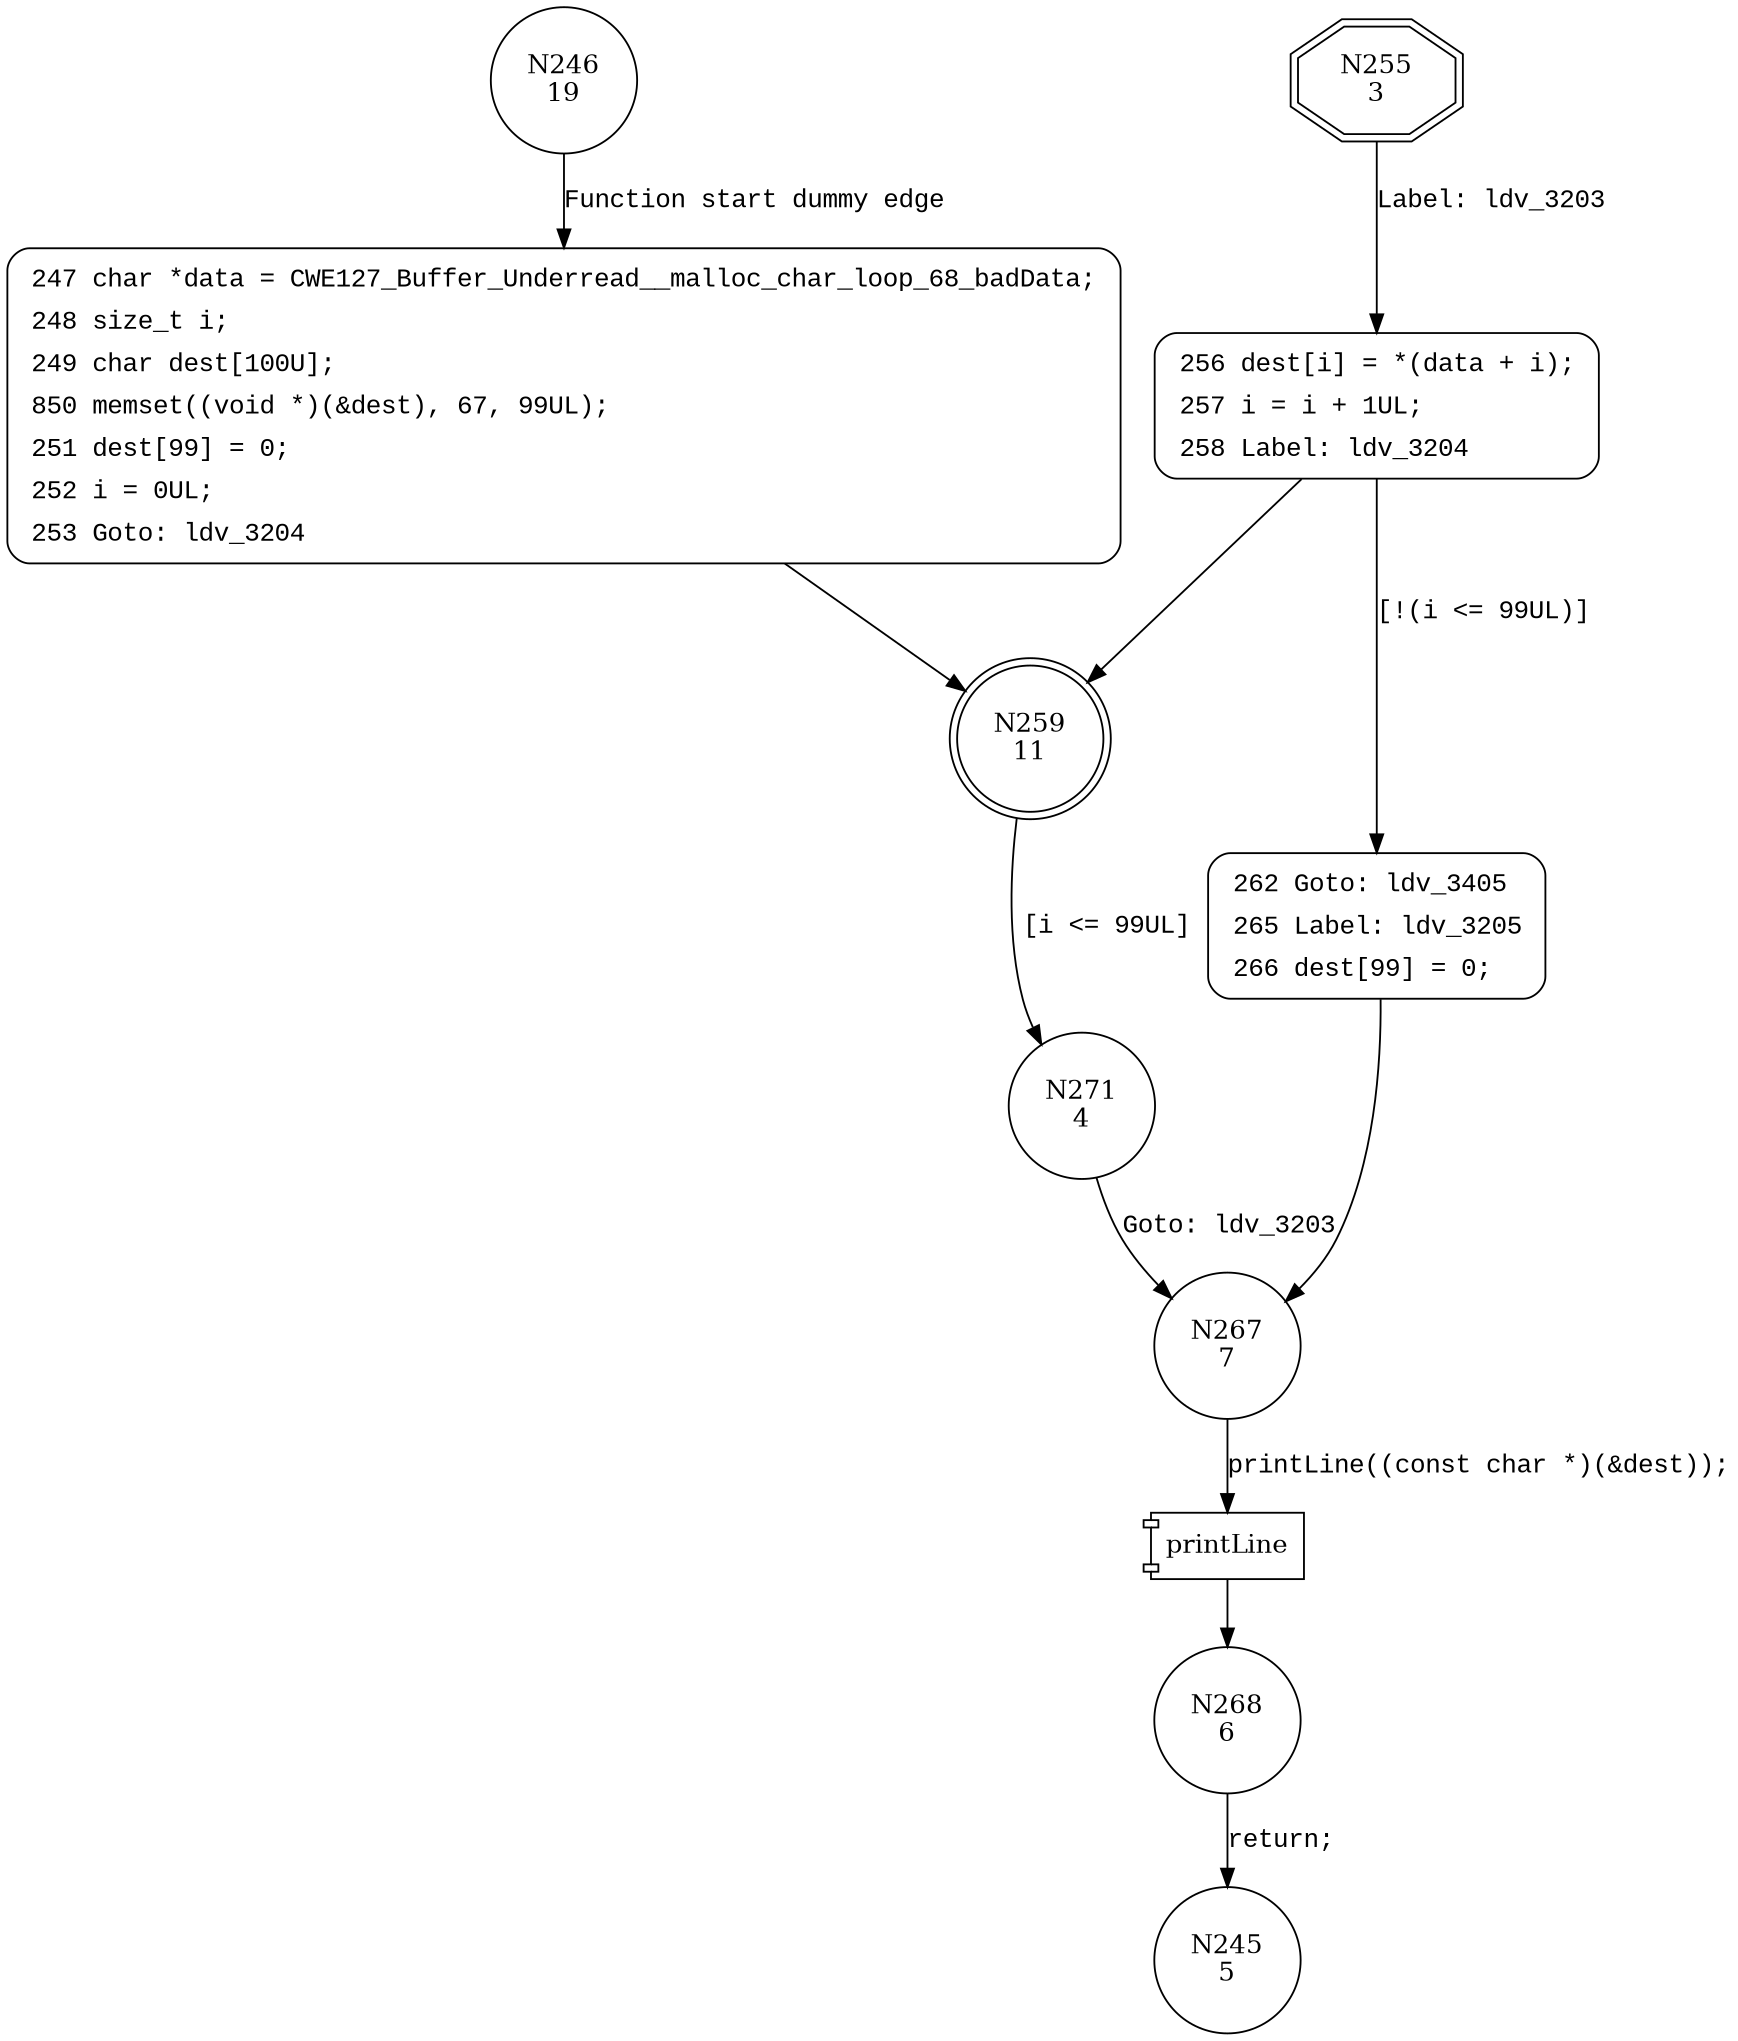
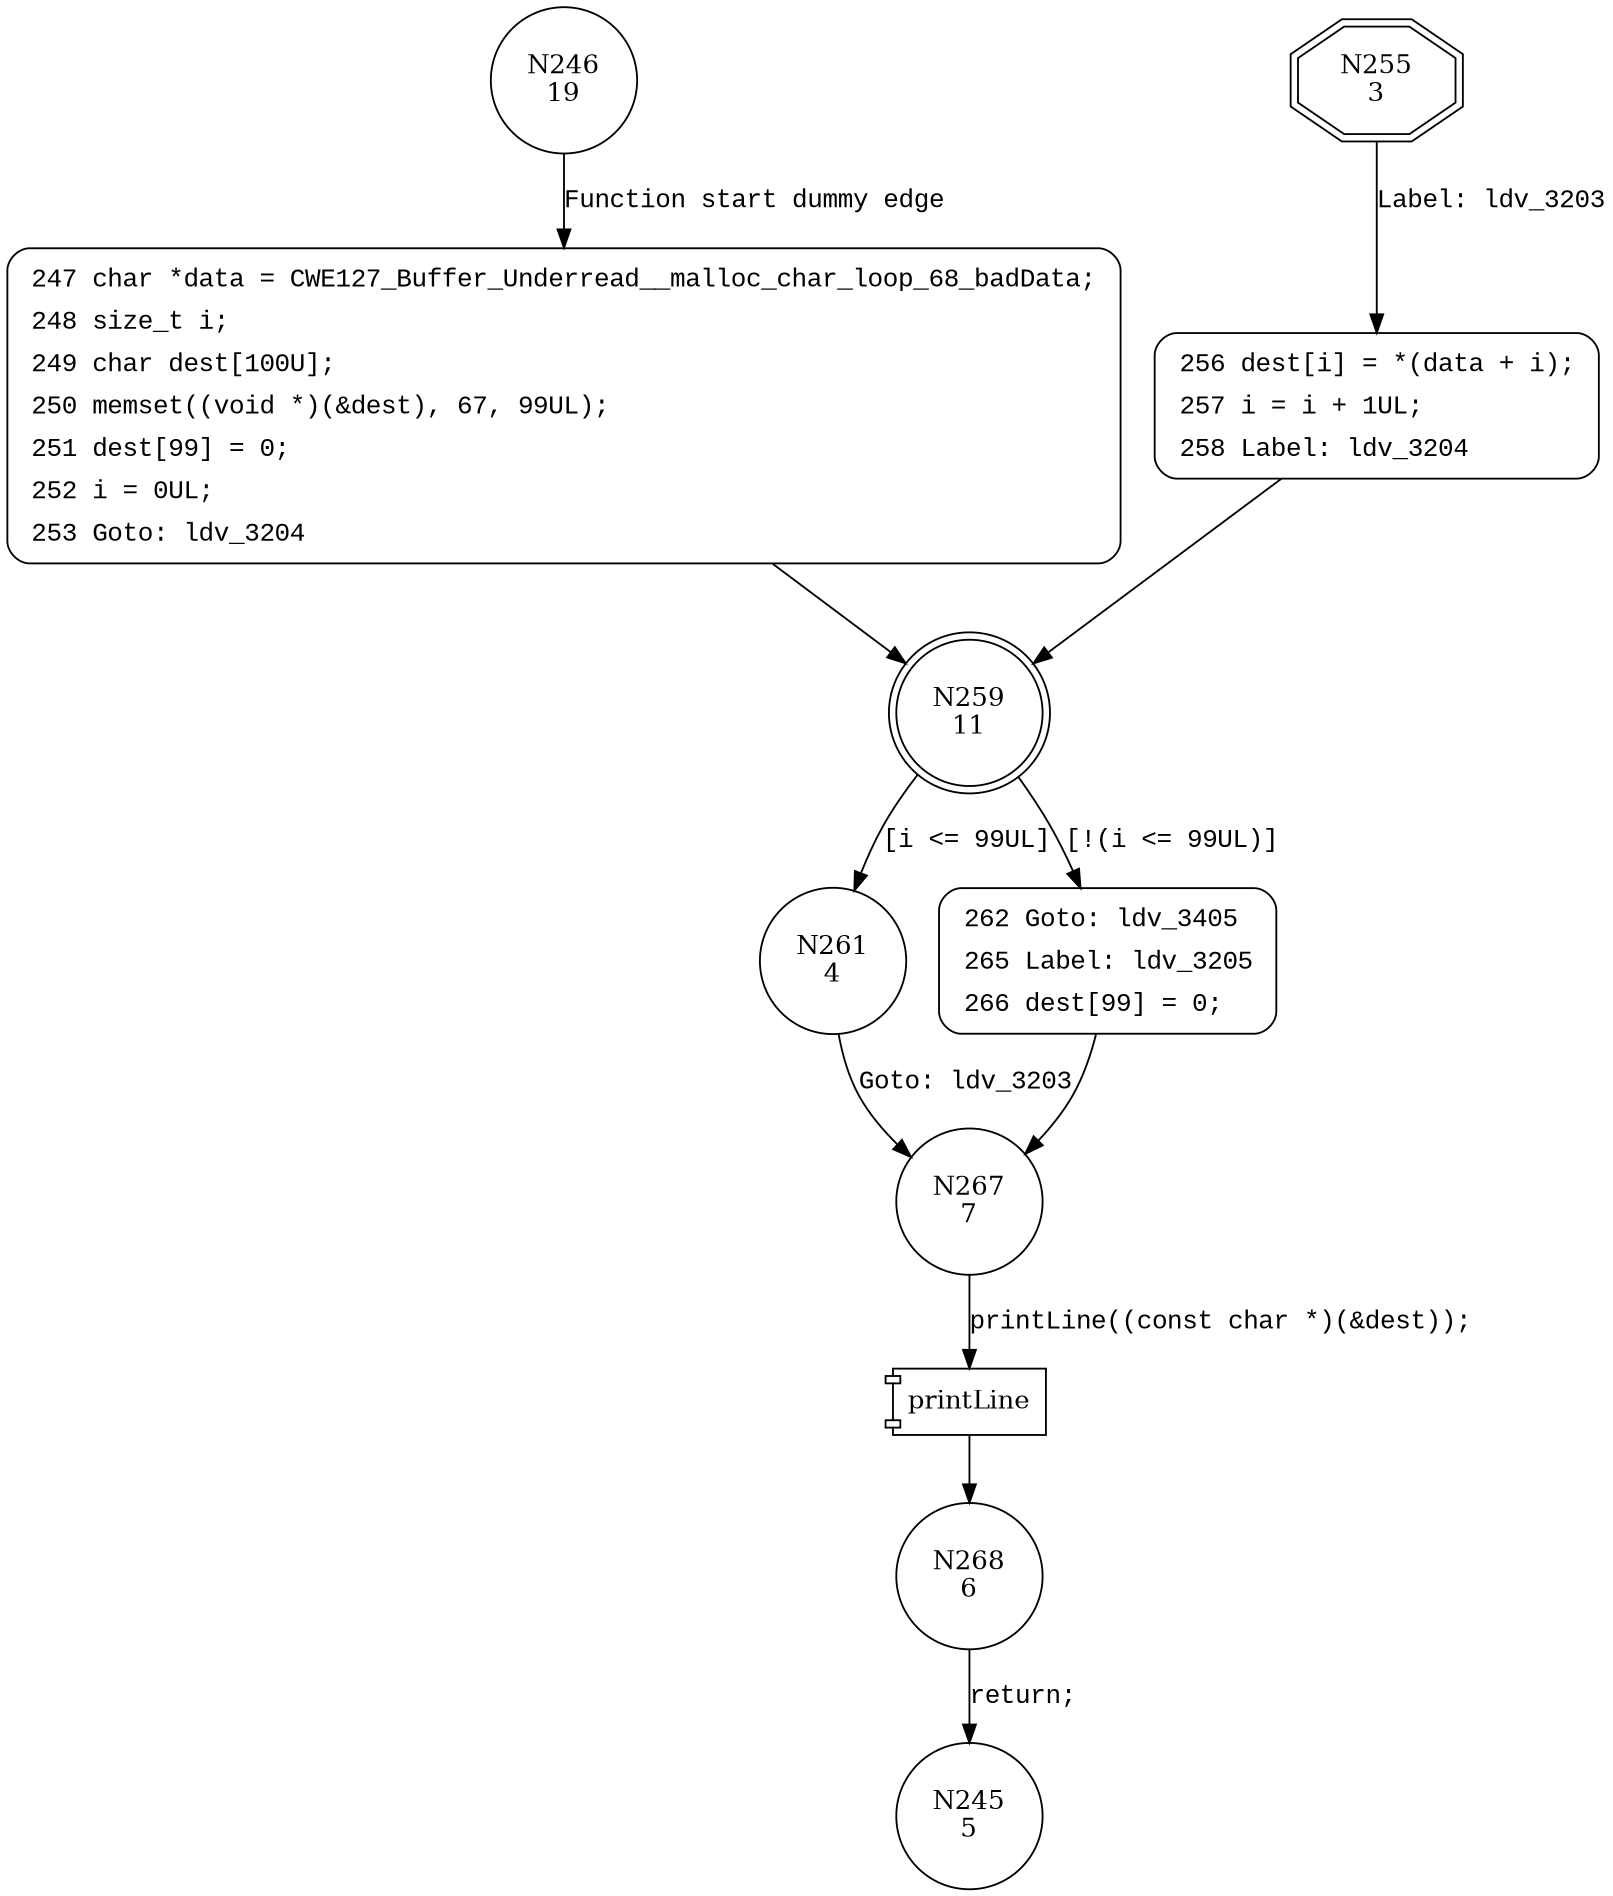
(54, 406) -> (54, 406)
(1377, 657) -> (1048, 823)
(1082, 1106) -> (833, 961)
